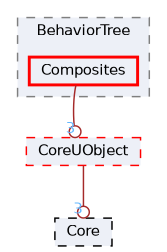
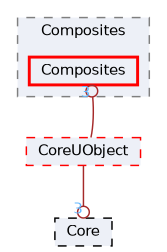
(83, 31) -> (83, 31)
(74, 105) -> (93, 117)
